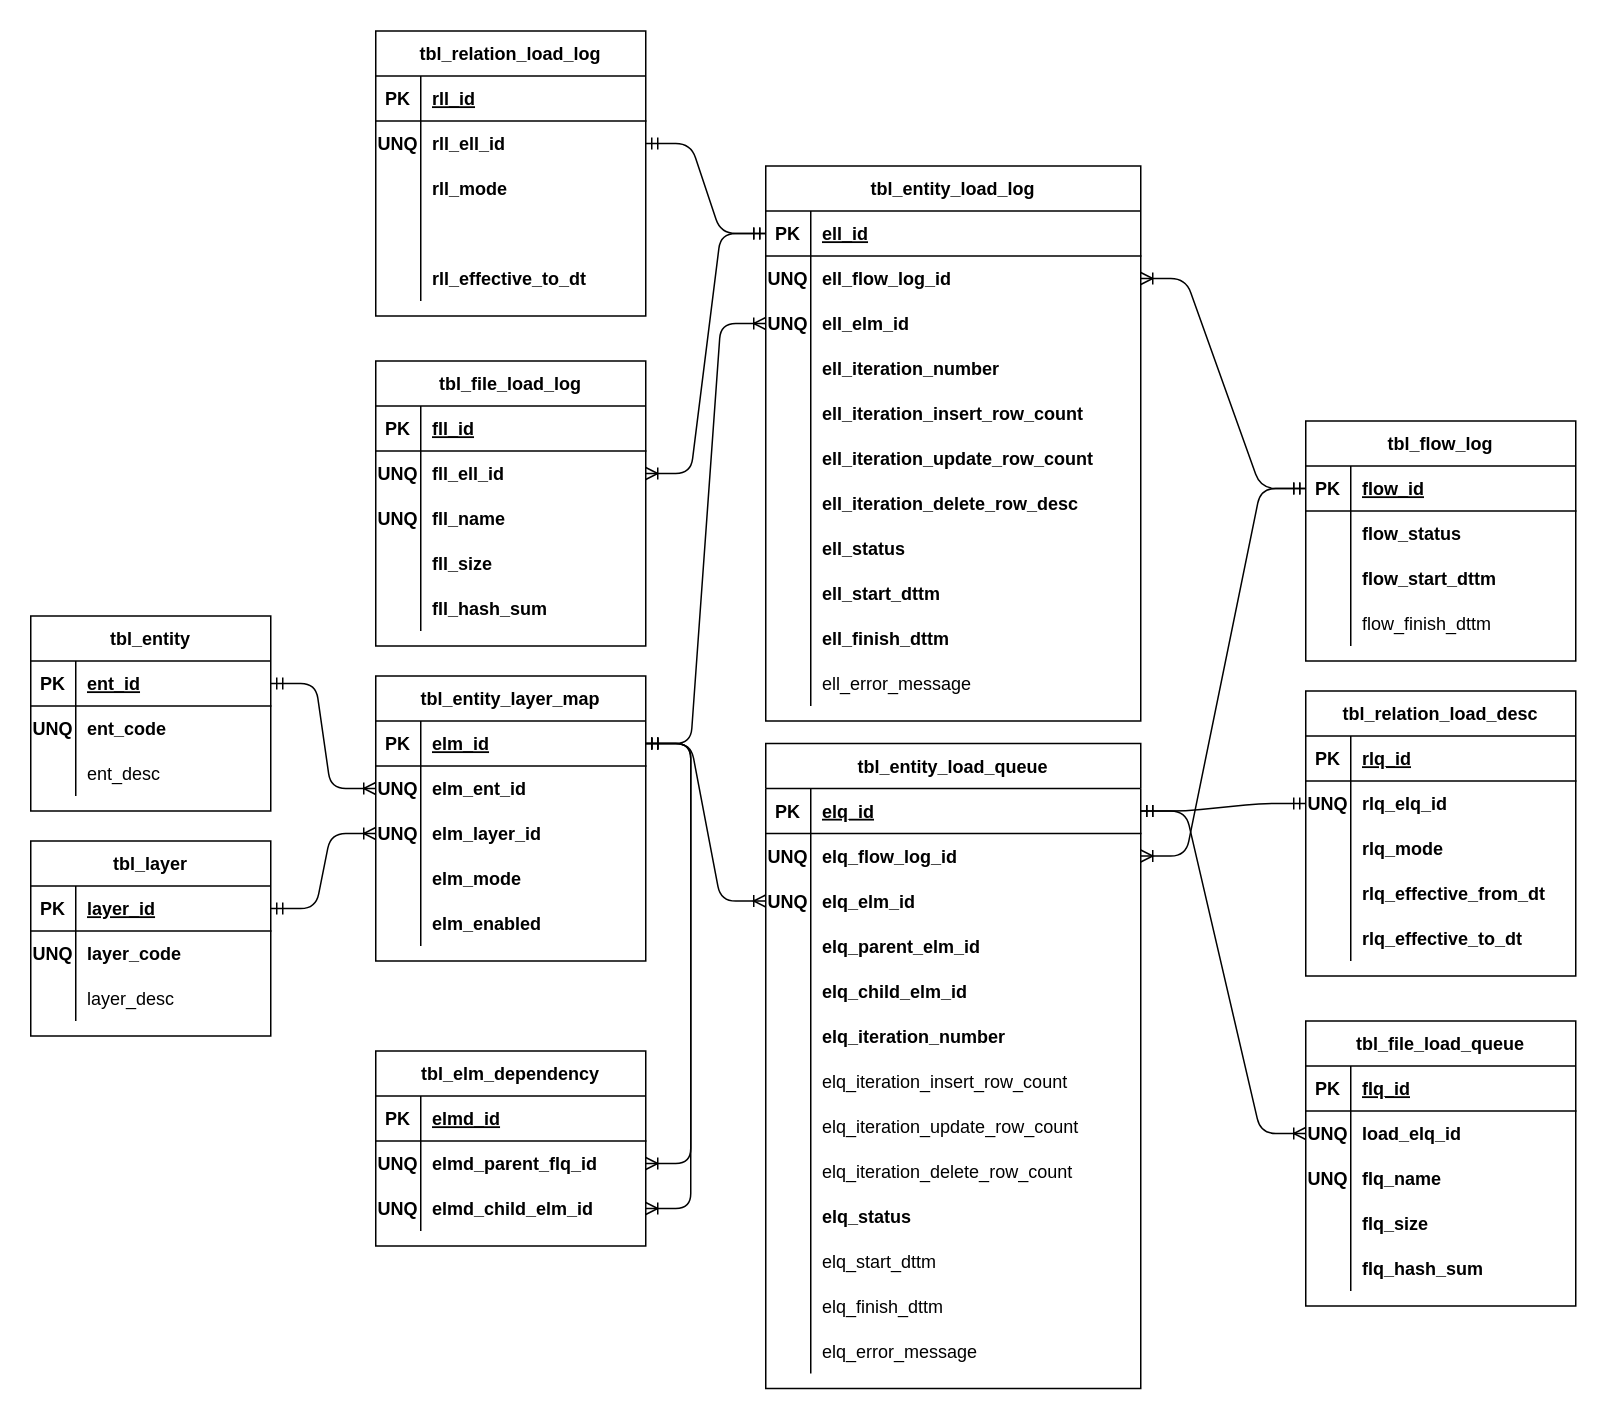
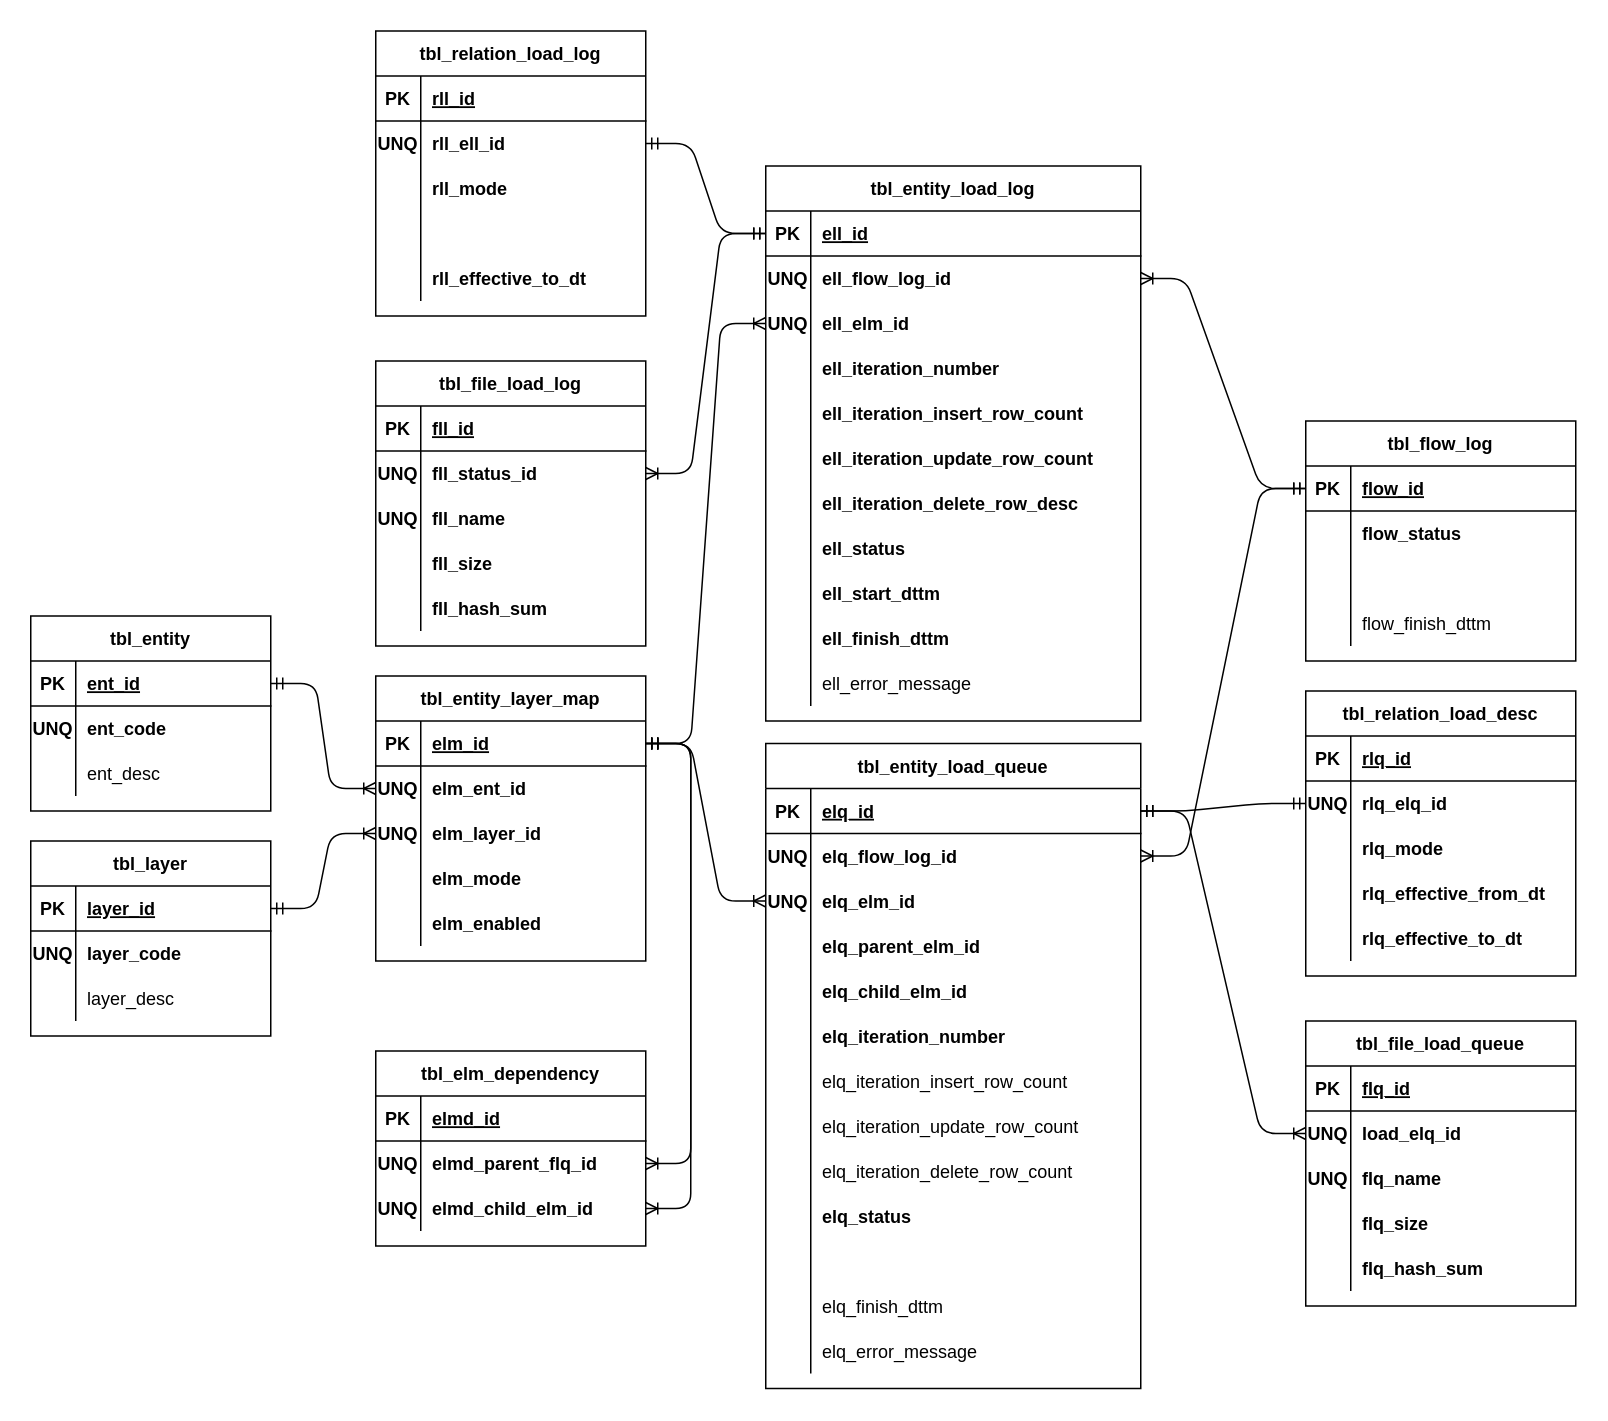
(471, 474) -> (491, 474)
(1463, 578) -> none
(976, 1261) -> none
